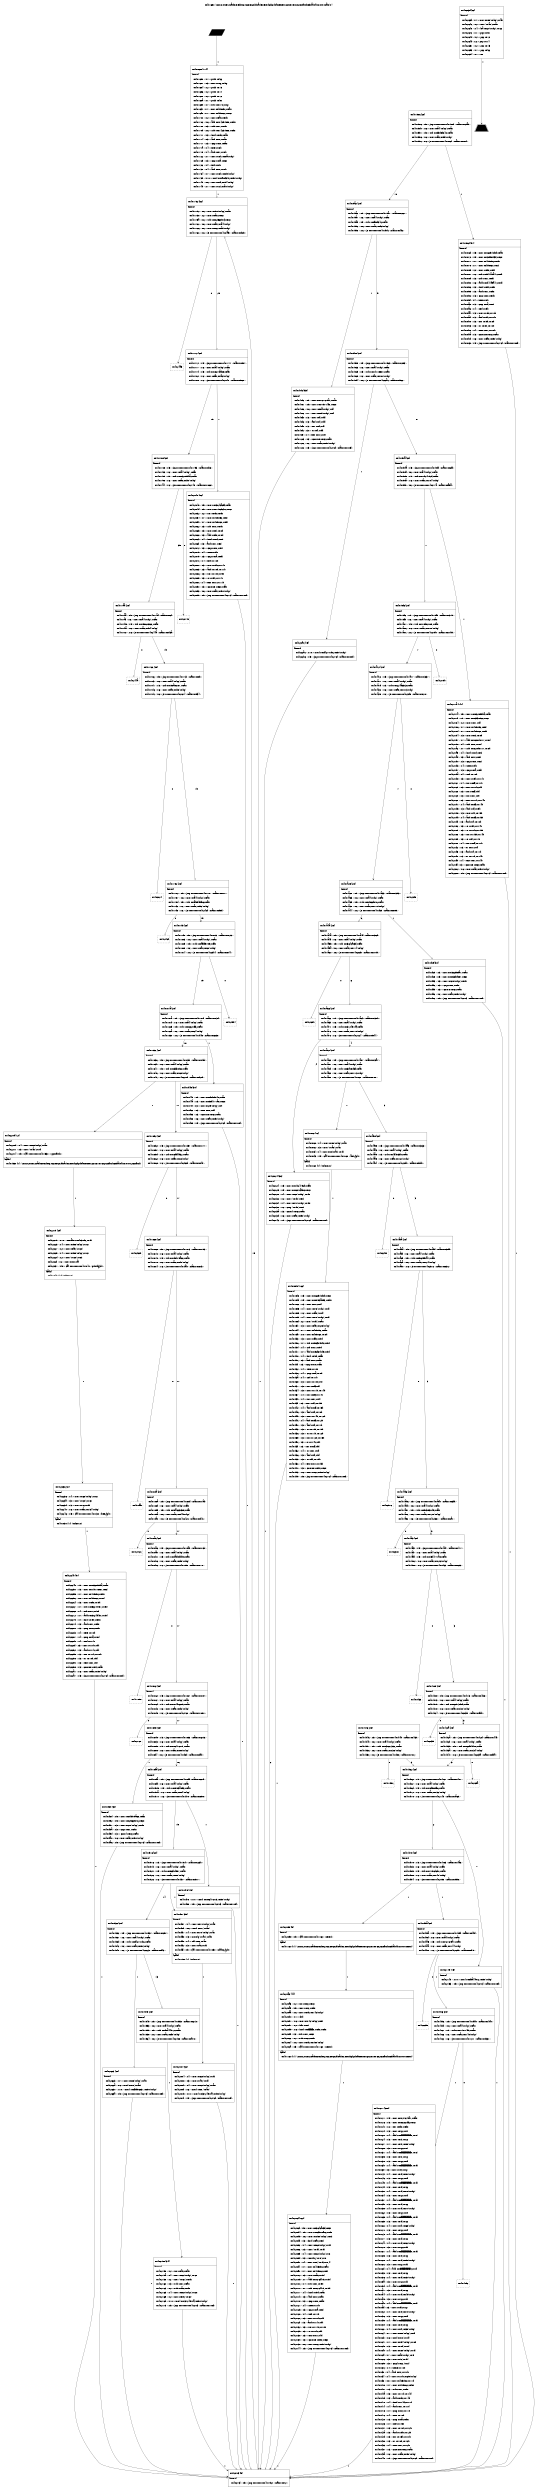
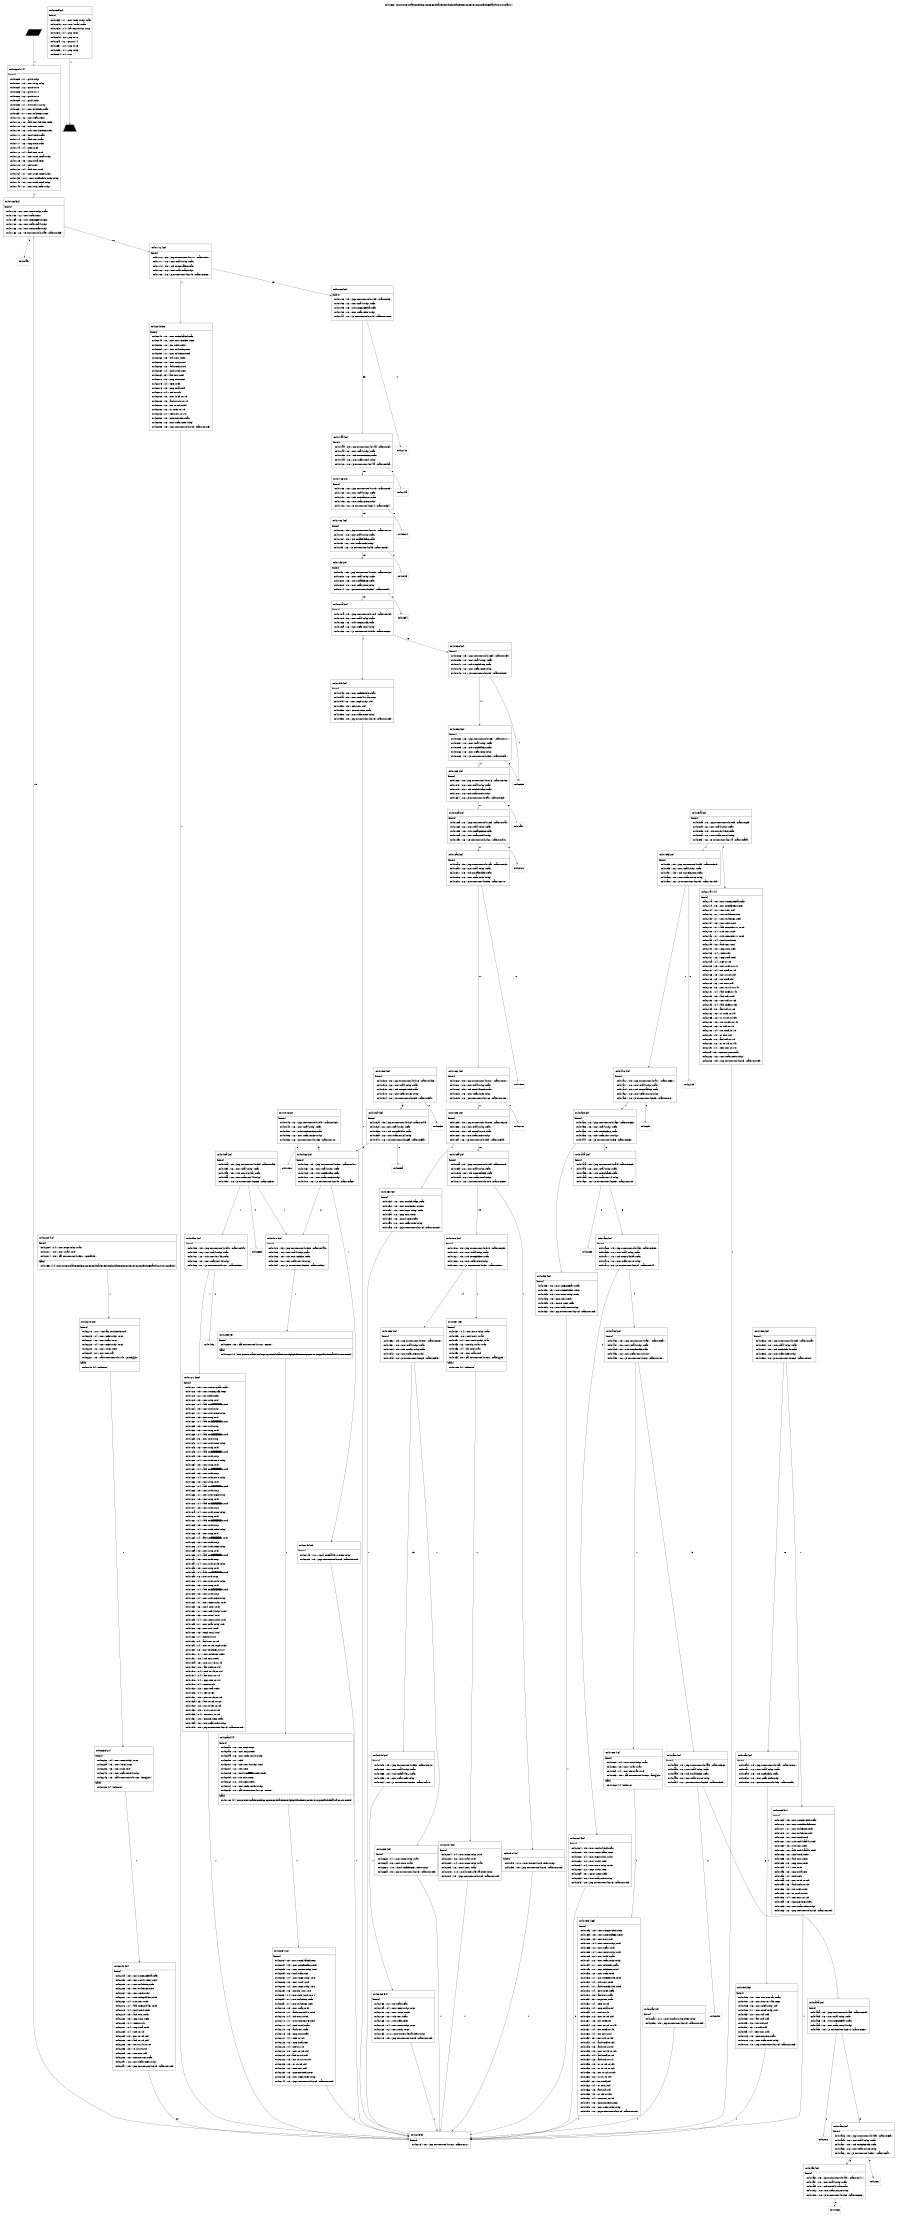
(377, 367) -> none
(125, 1106) -> (513, 726)
(445, 1625) -> none
(95, 1866) -> (177, 2119)
(440, 1901) -> (271, 1210)
